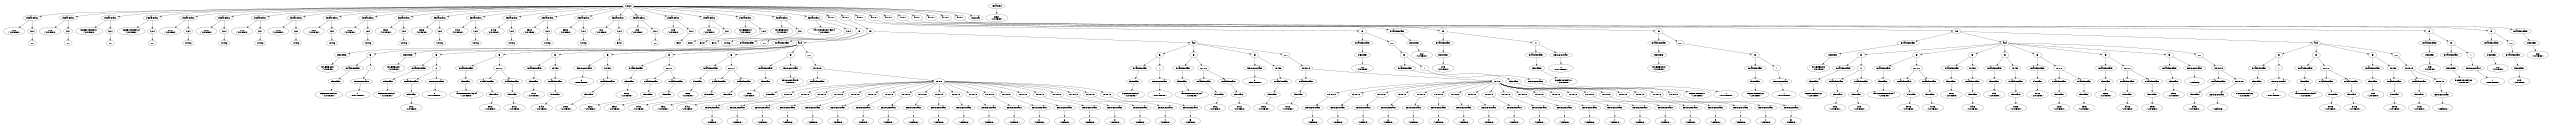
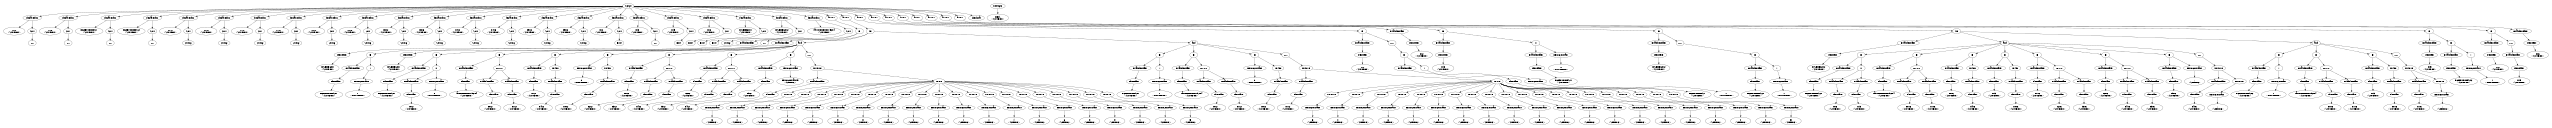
(997, 6) -> (998, 6)
(976, 18) -> (976, 18)
